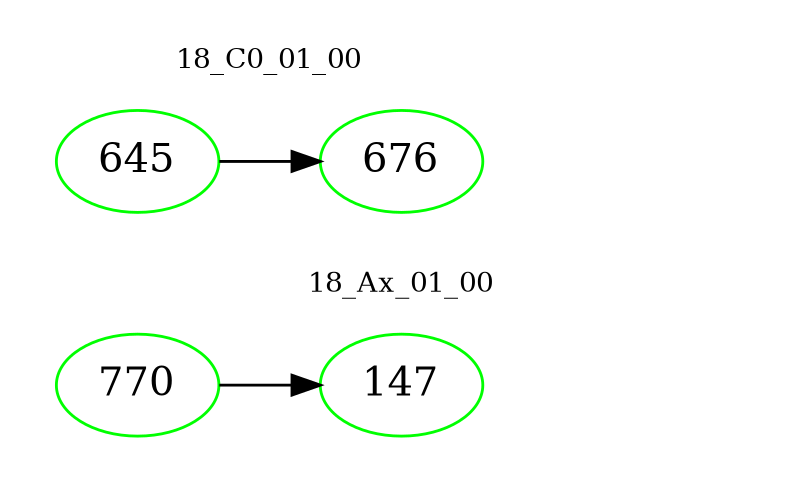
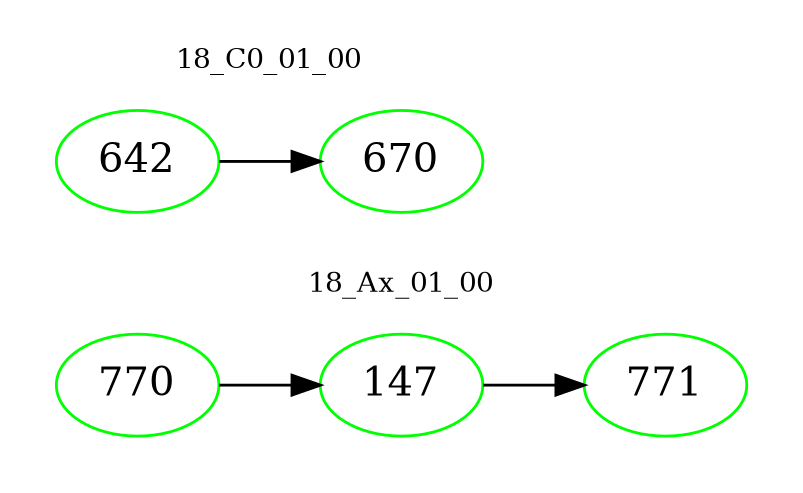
(138, 161) -> (138, 161)
(402, 161) -> (402, 161)
none -> (665, 385)
